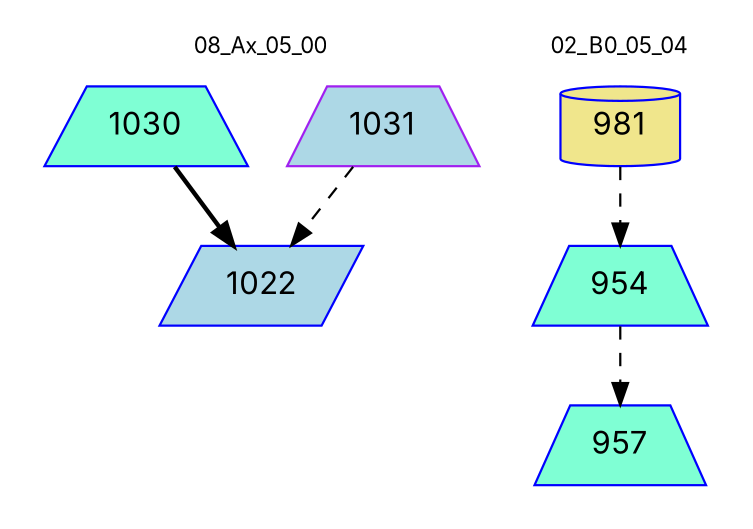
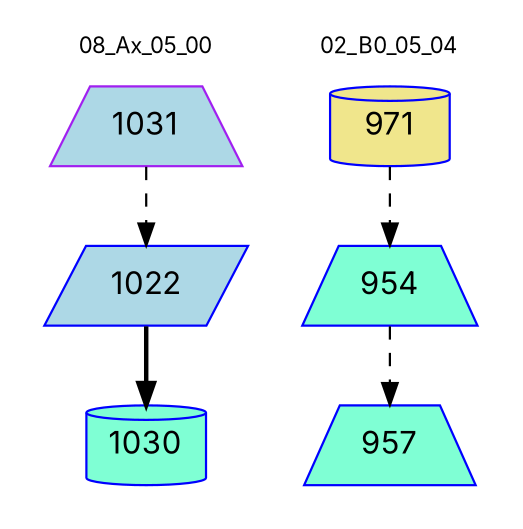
(146, 126) -> (146, 445)
(620, 126) -> (390, 126)
(197, 197) -> (146, 355)
